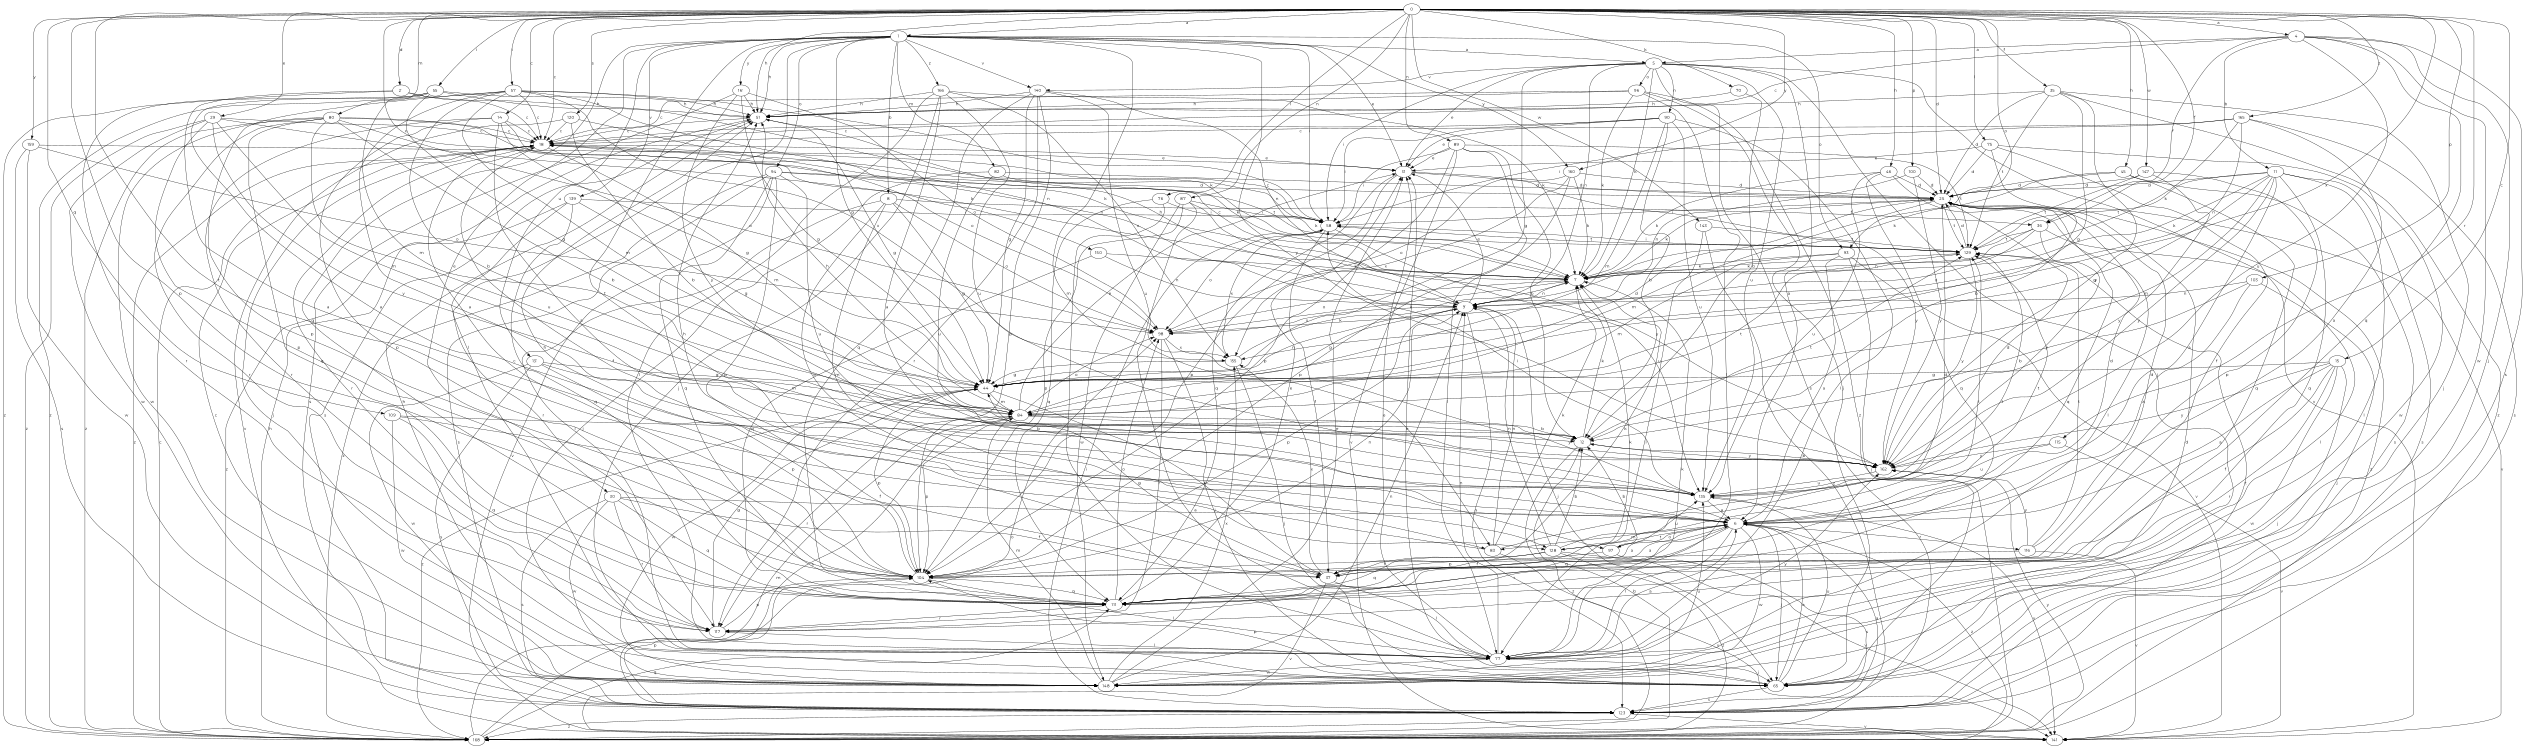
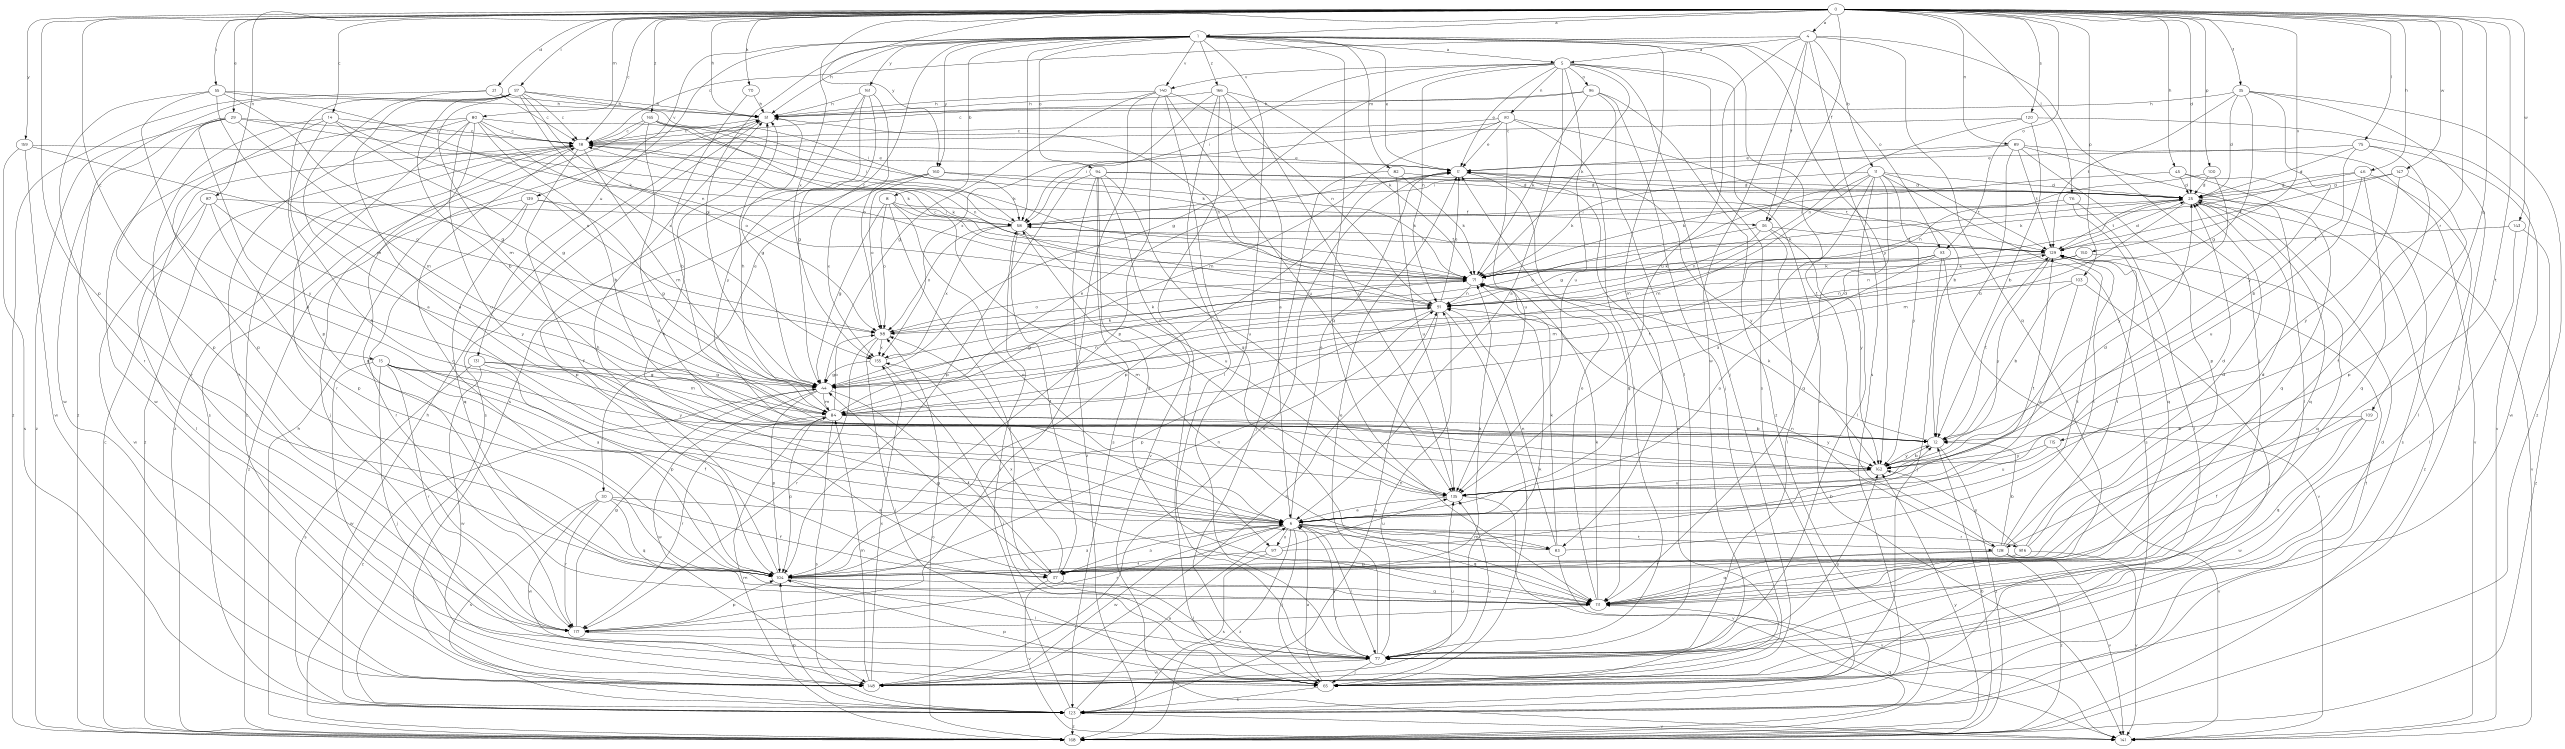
none -> (1325, 331)
(2027, 551) -> (2023, 551)
(730, 654) -> (343, 679)
